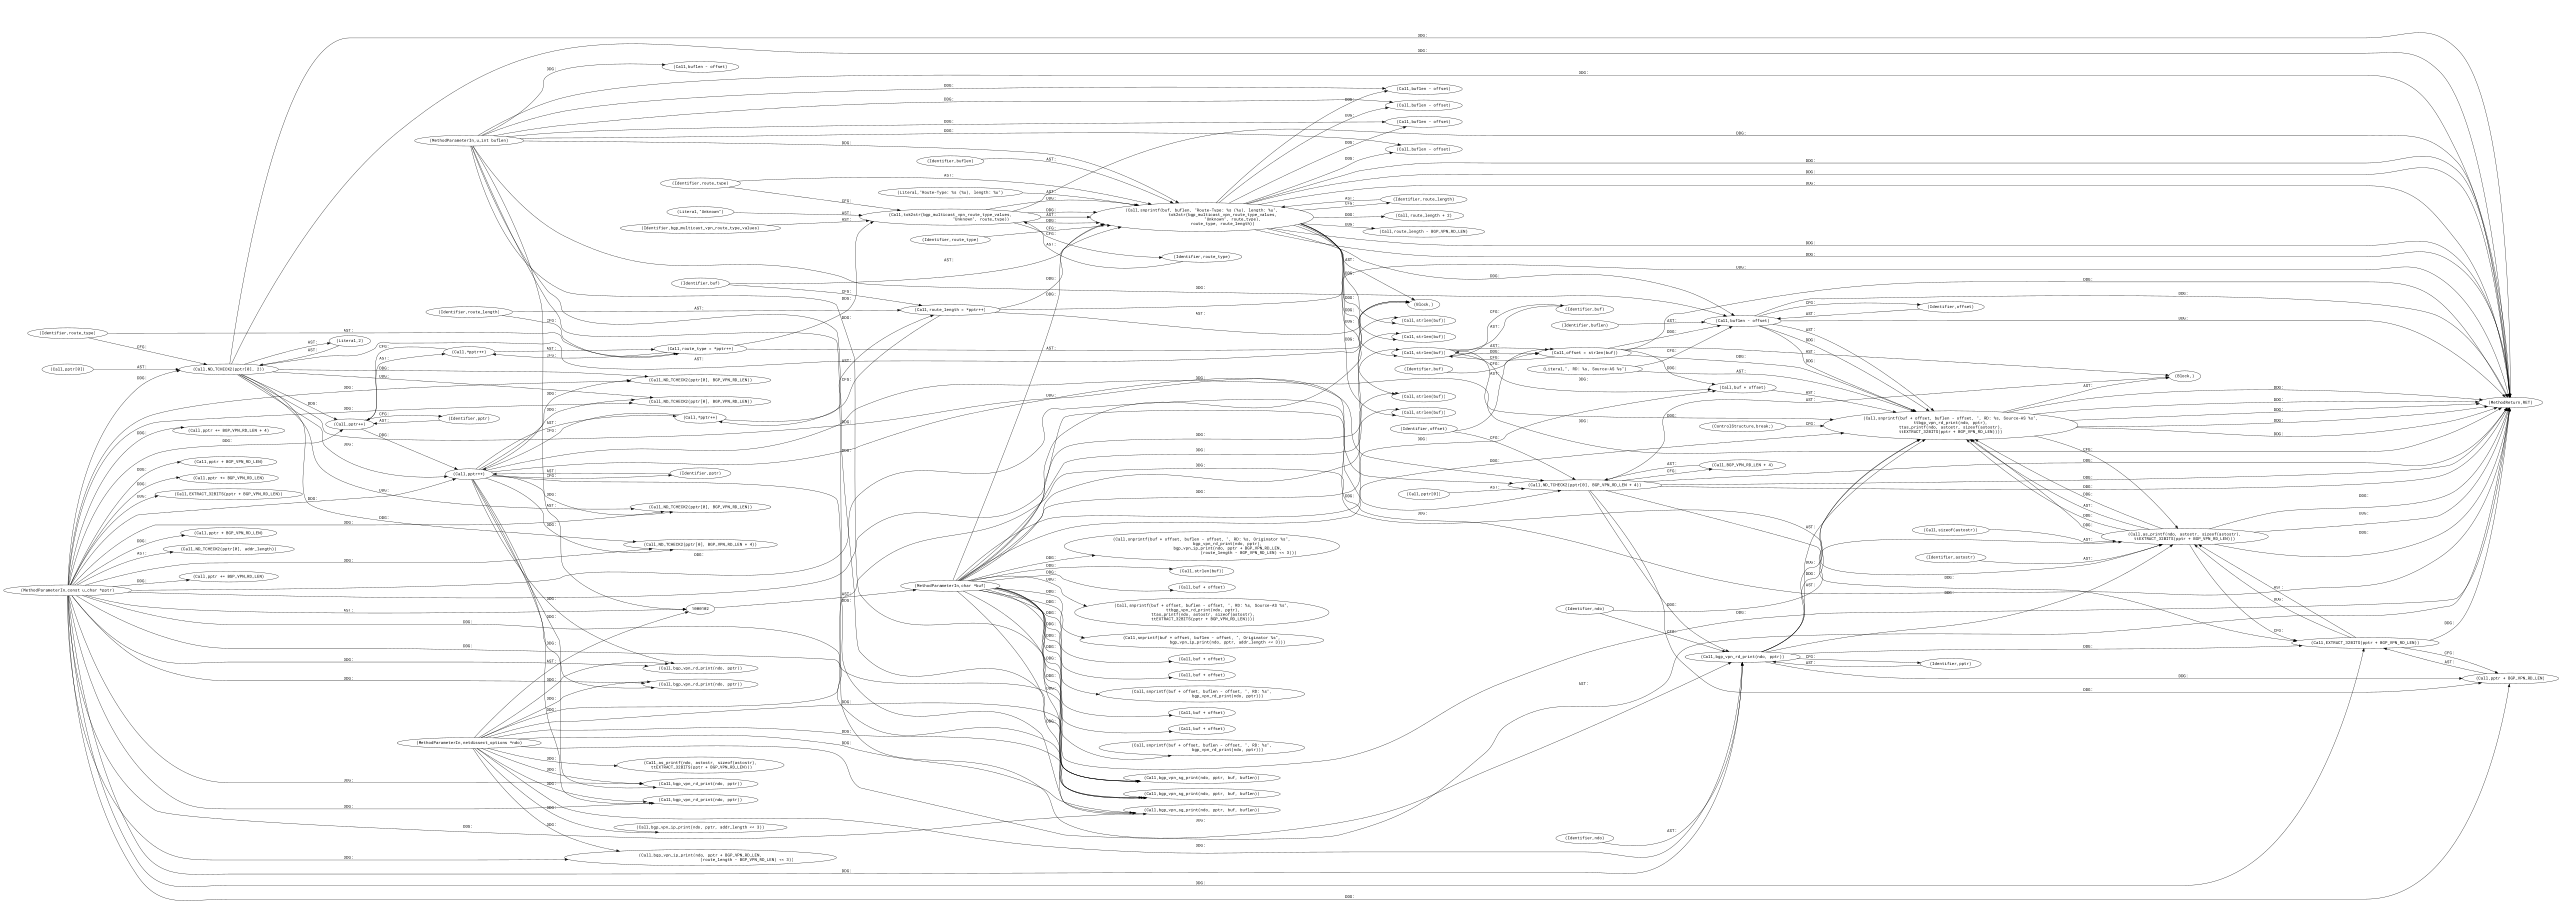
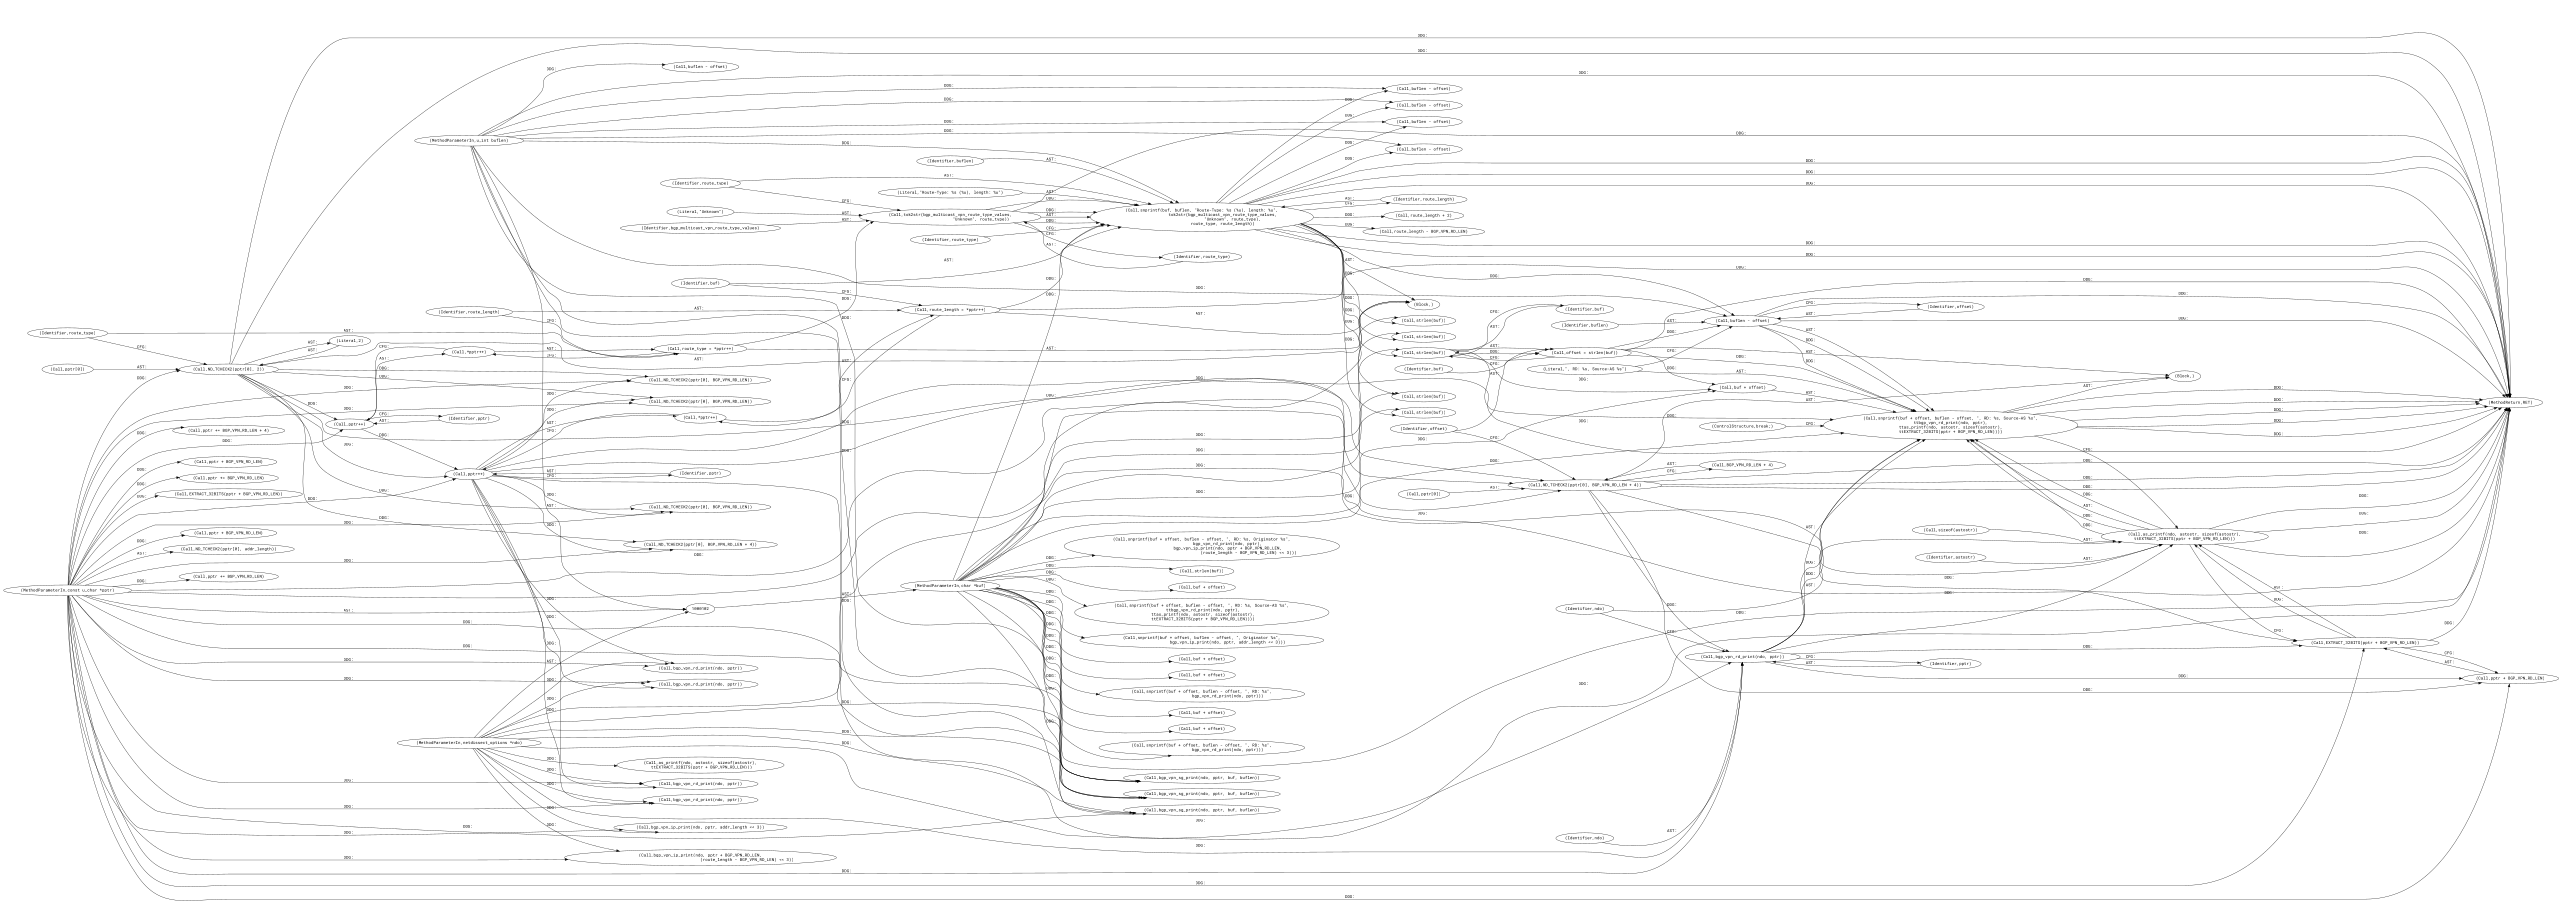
(1585, 684) -> (1585, 684)
none -> (256, 835)
